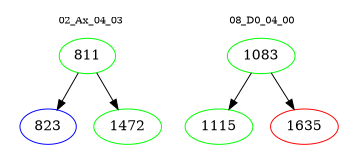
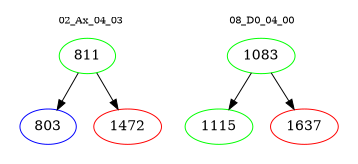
(48, 127) -> (48, 127)
(128, 127) -> (128, 127)
(304, 127) -> (304, 127)
